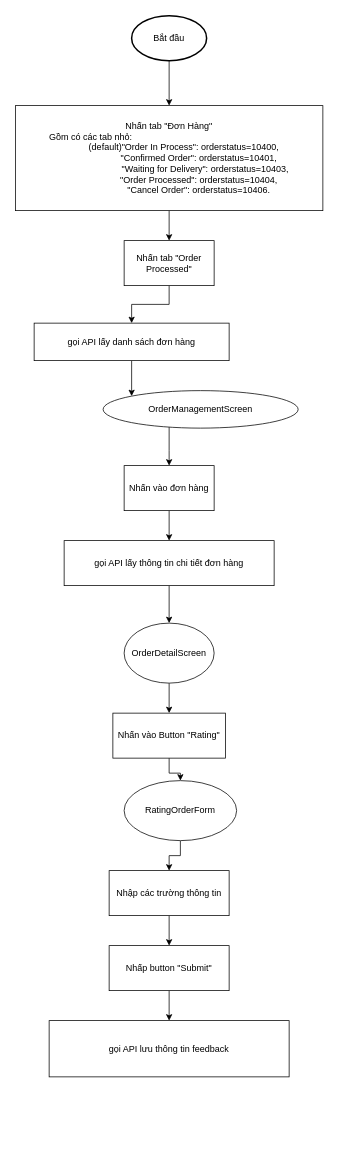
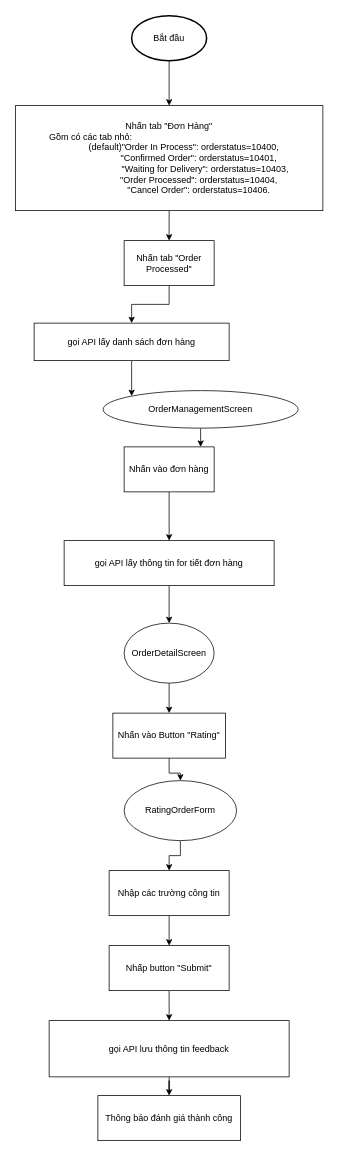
(169, 488) -> (169, 469)
(169, 563) -> (169, 563)
(169, 893) -> (169, 893)
none -> (169, 1089)
none -> (169, 1118)
